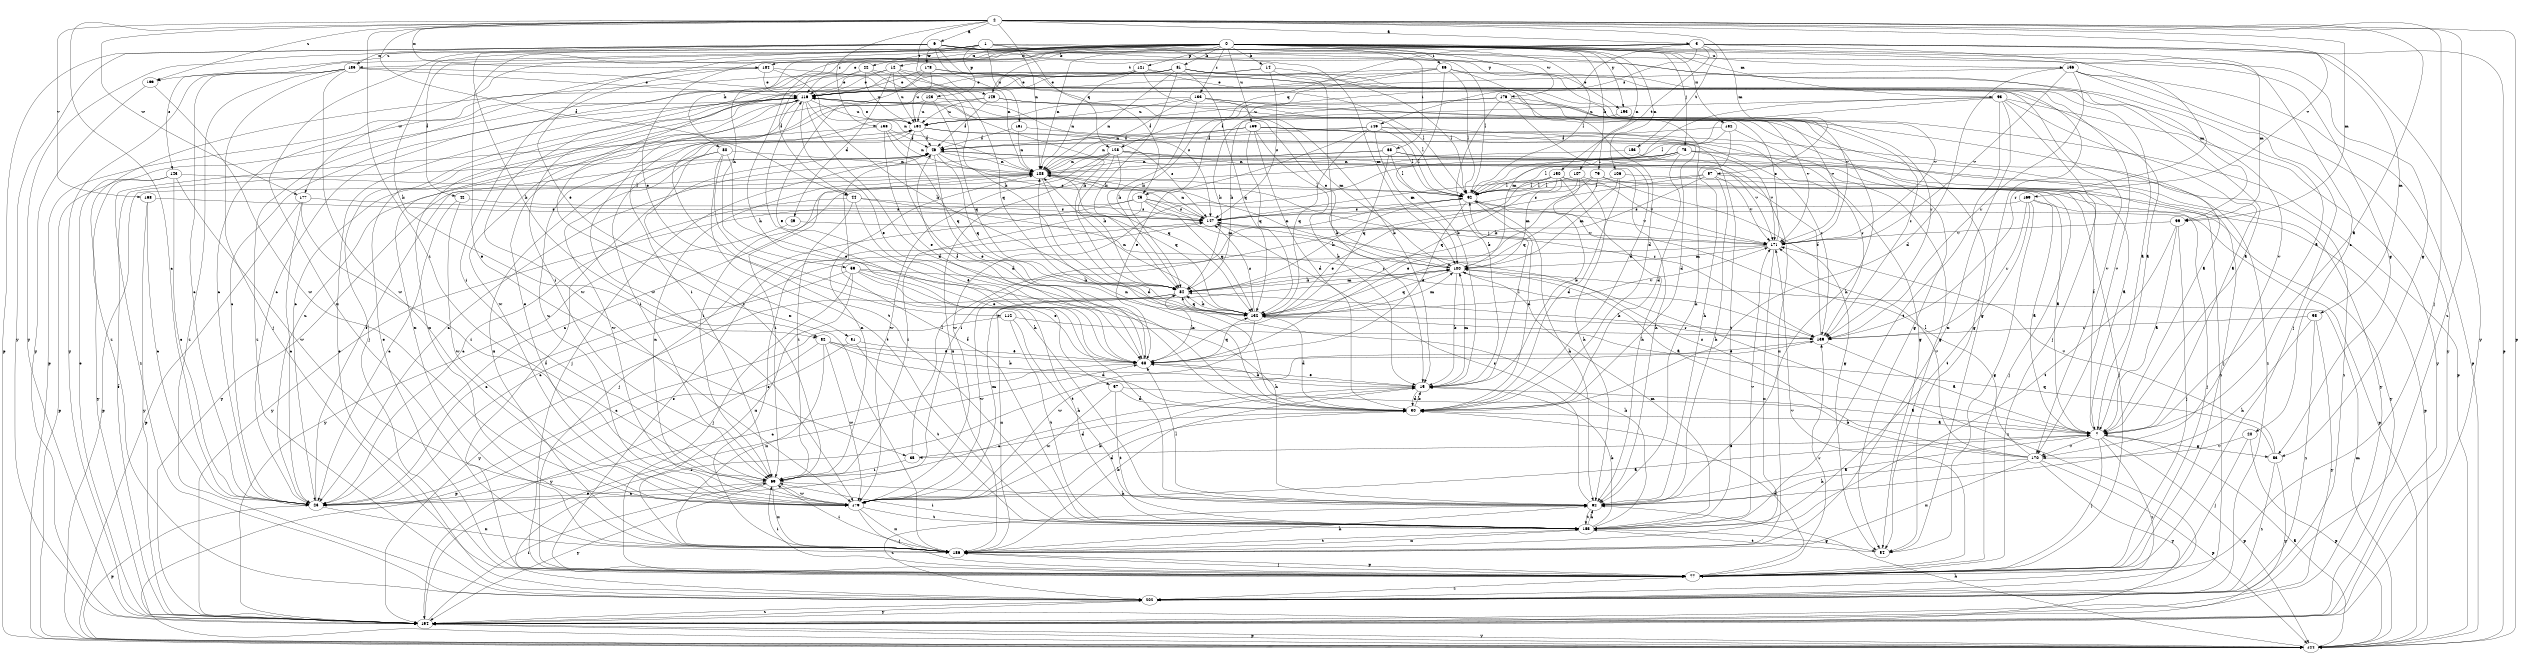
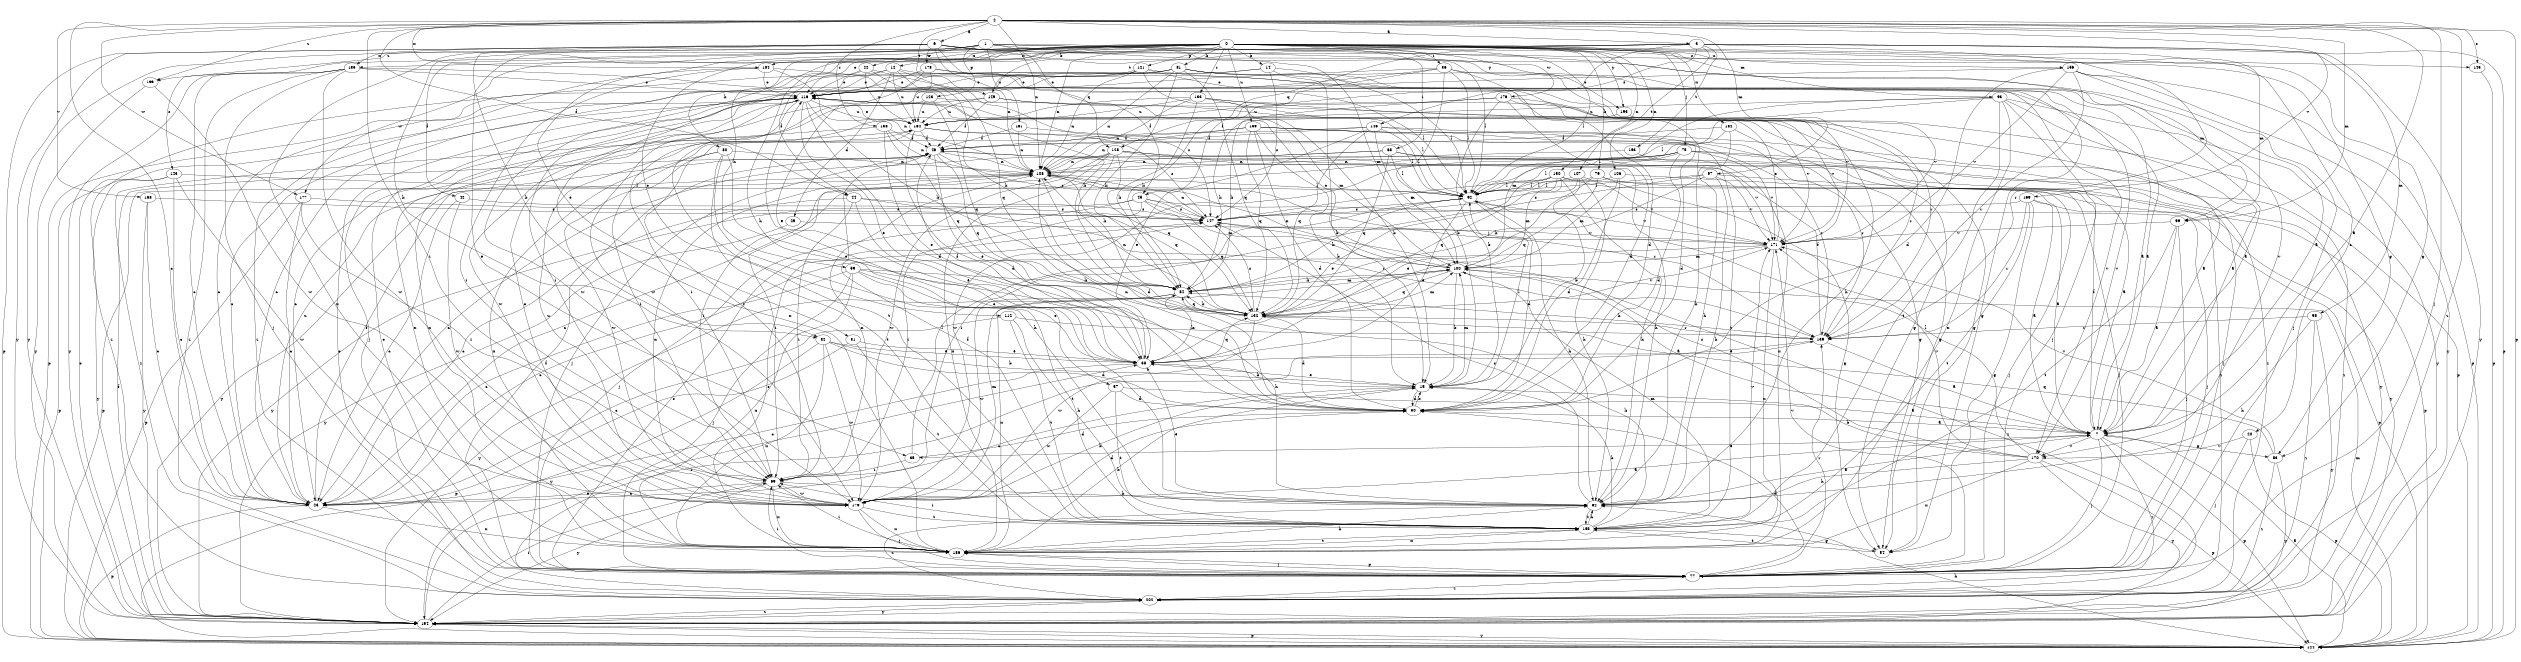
none -> (2477, 68)
(1176, 434) -> (1176, 434)
